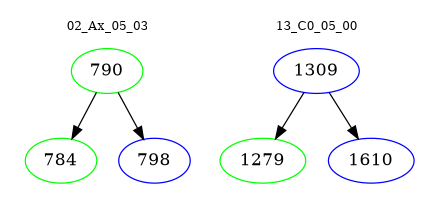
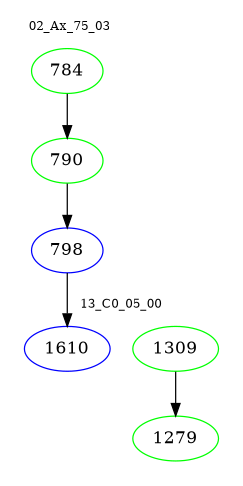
(108, 27) -> (70, 27)
(316, 71) -> (176, 349)
(87, 110) -> (67, 110)
(340, 110) -> (67, 300)
